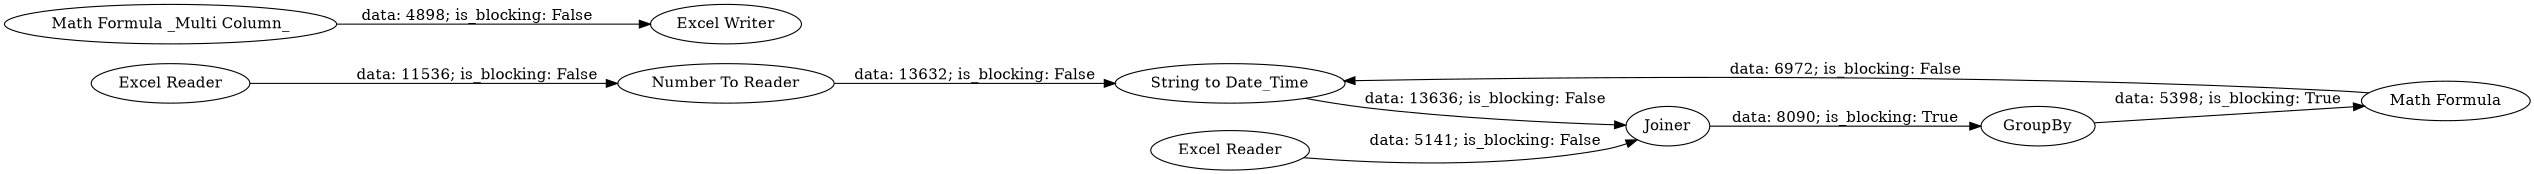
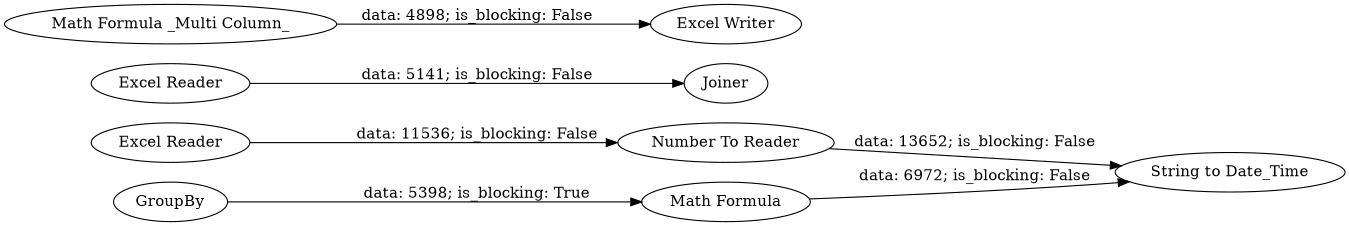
(975, 75) -> (975, 142)
(1459, 117) -> none
(1840, 126) -> none
